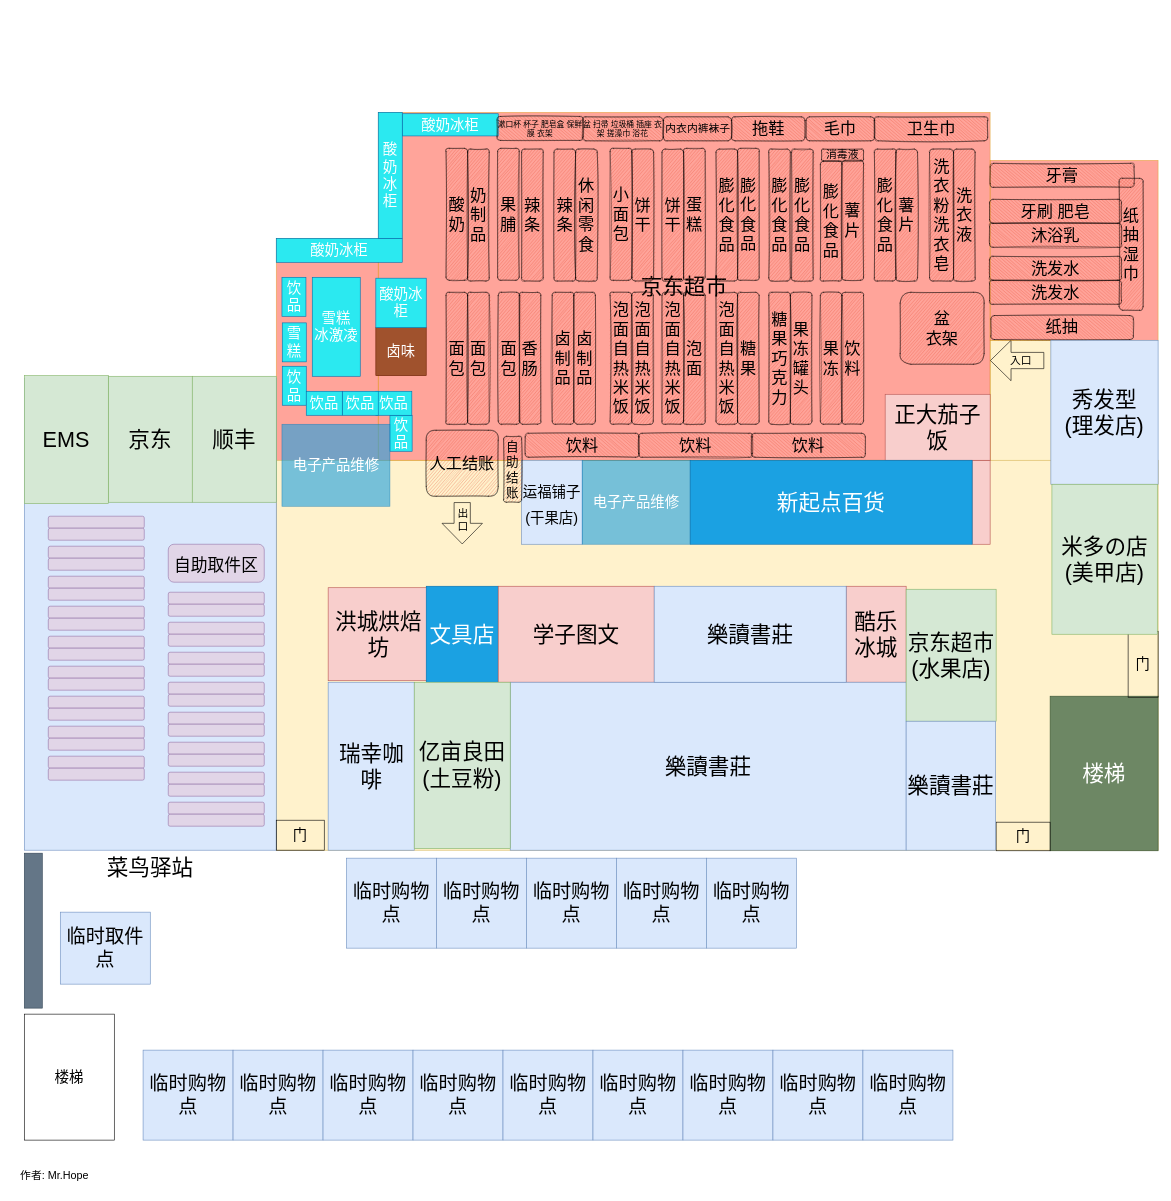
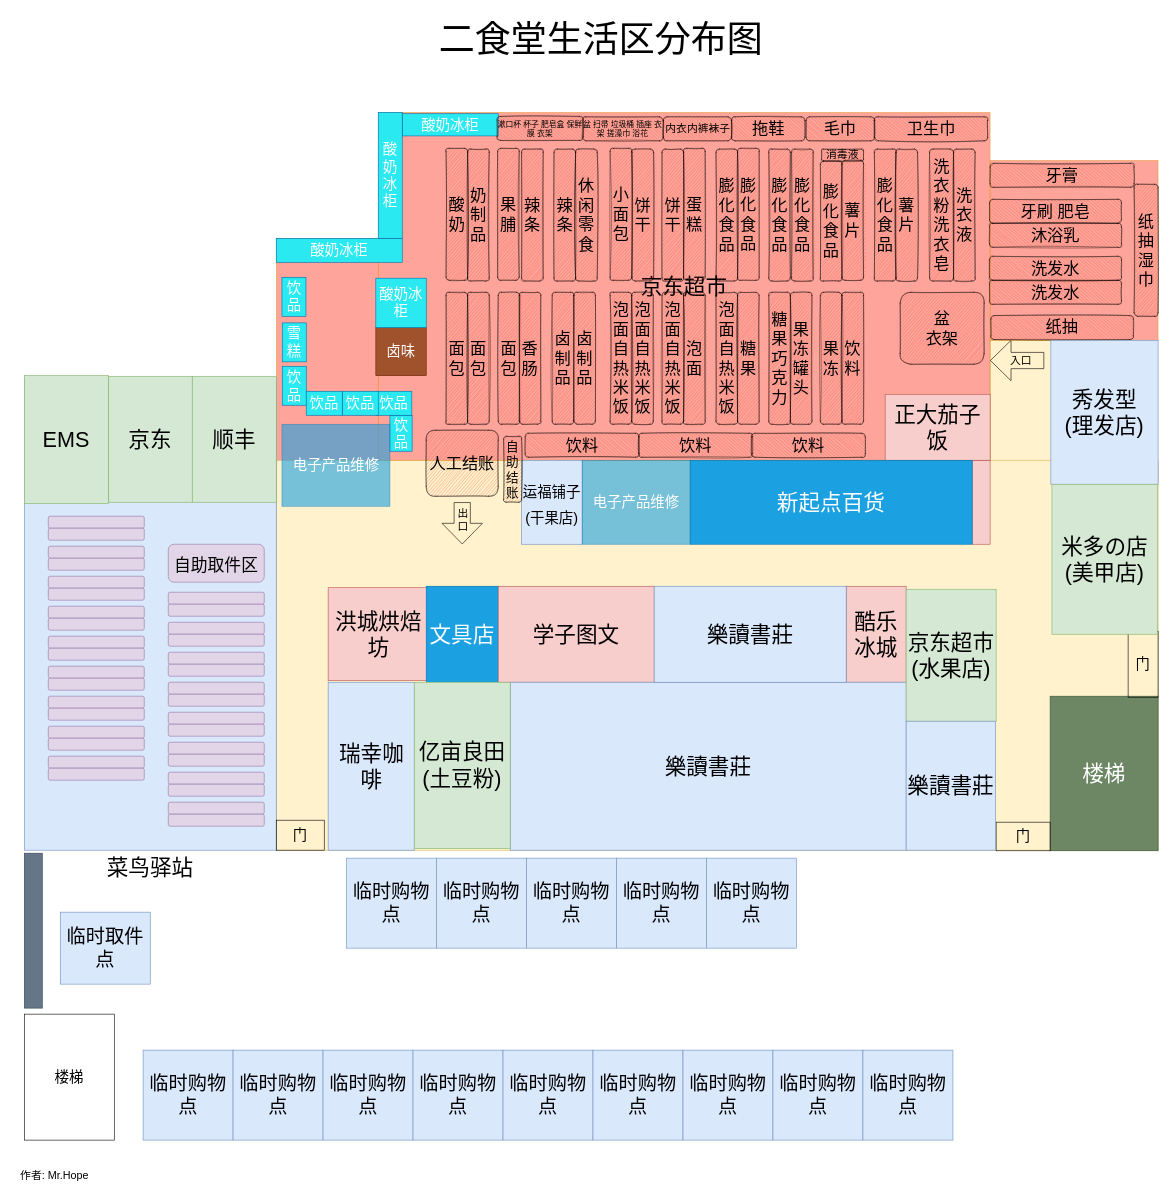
none -> (601, 39)
(1131, 244) -> (1146, 250)
(336, 327) -> none
